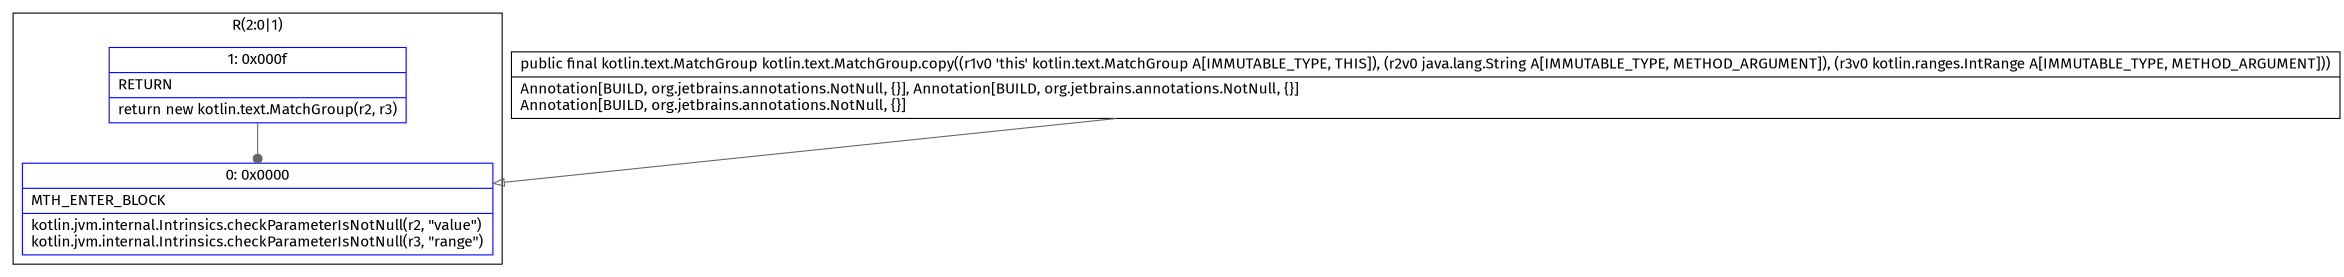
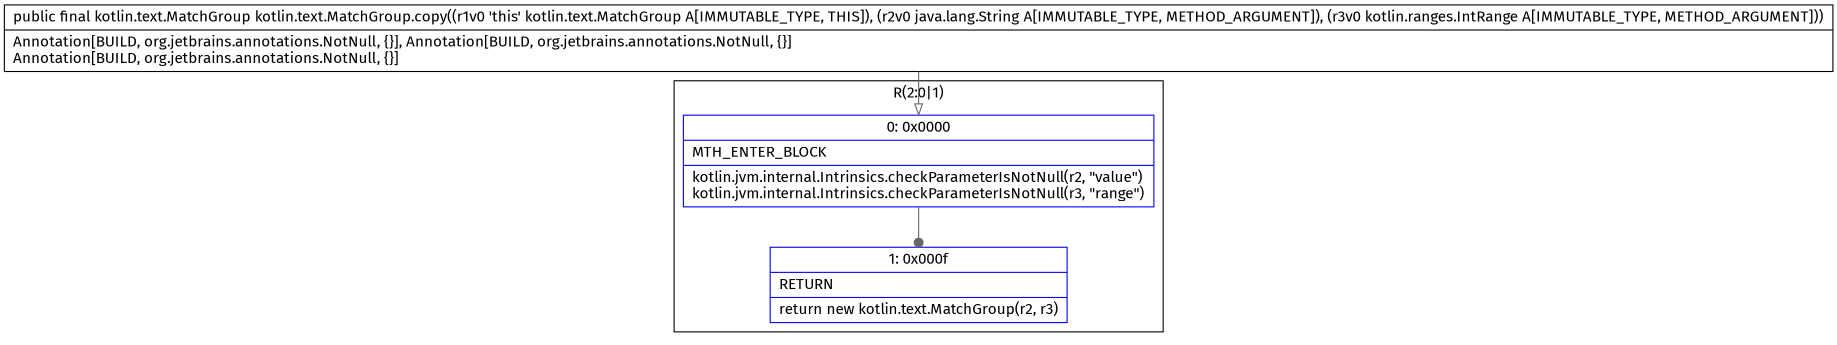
(258, 139) -> (919, 223)
